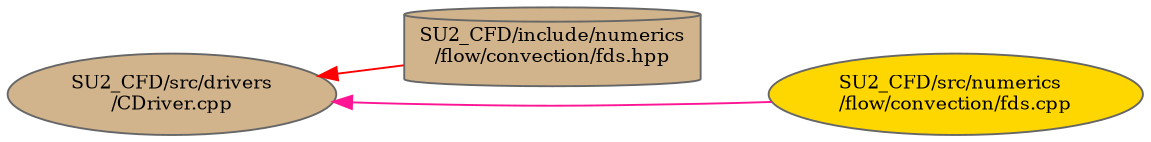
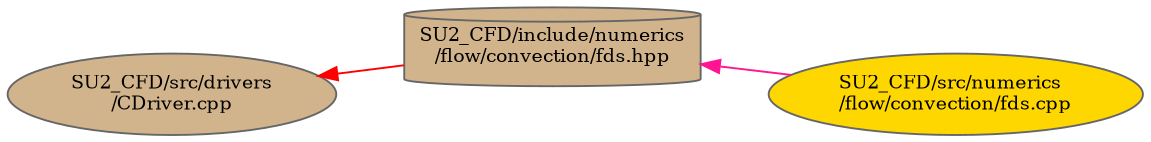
(562, 106) -> (756, 71)
